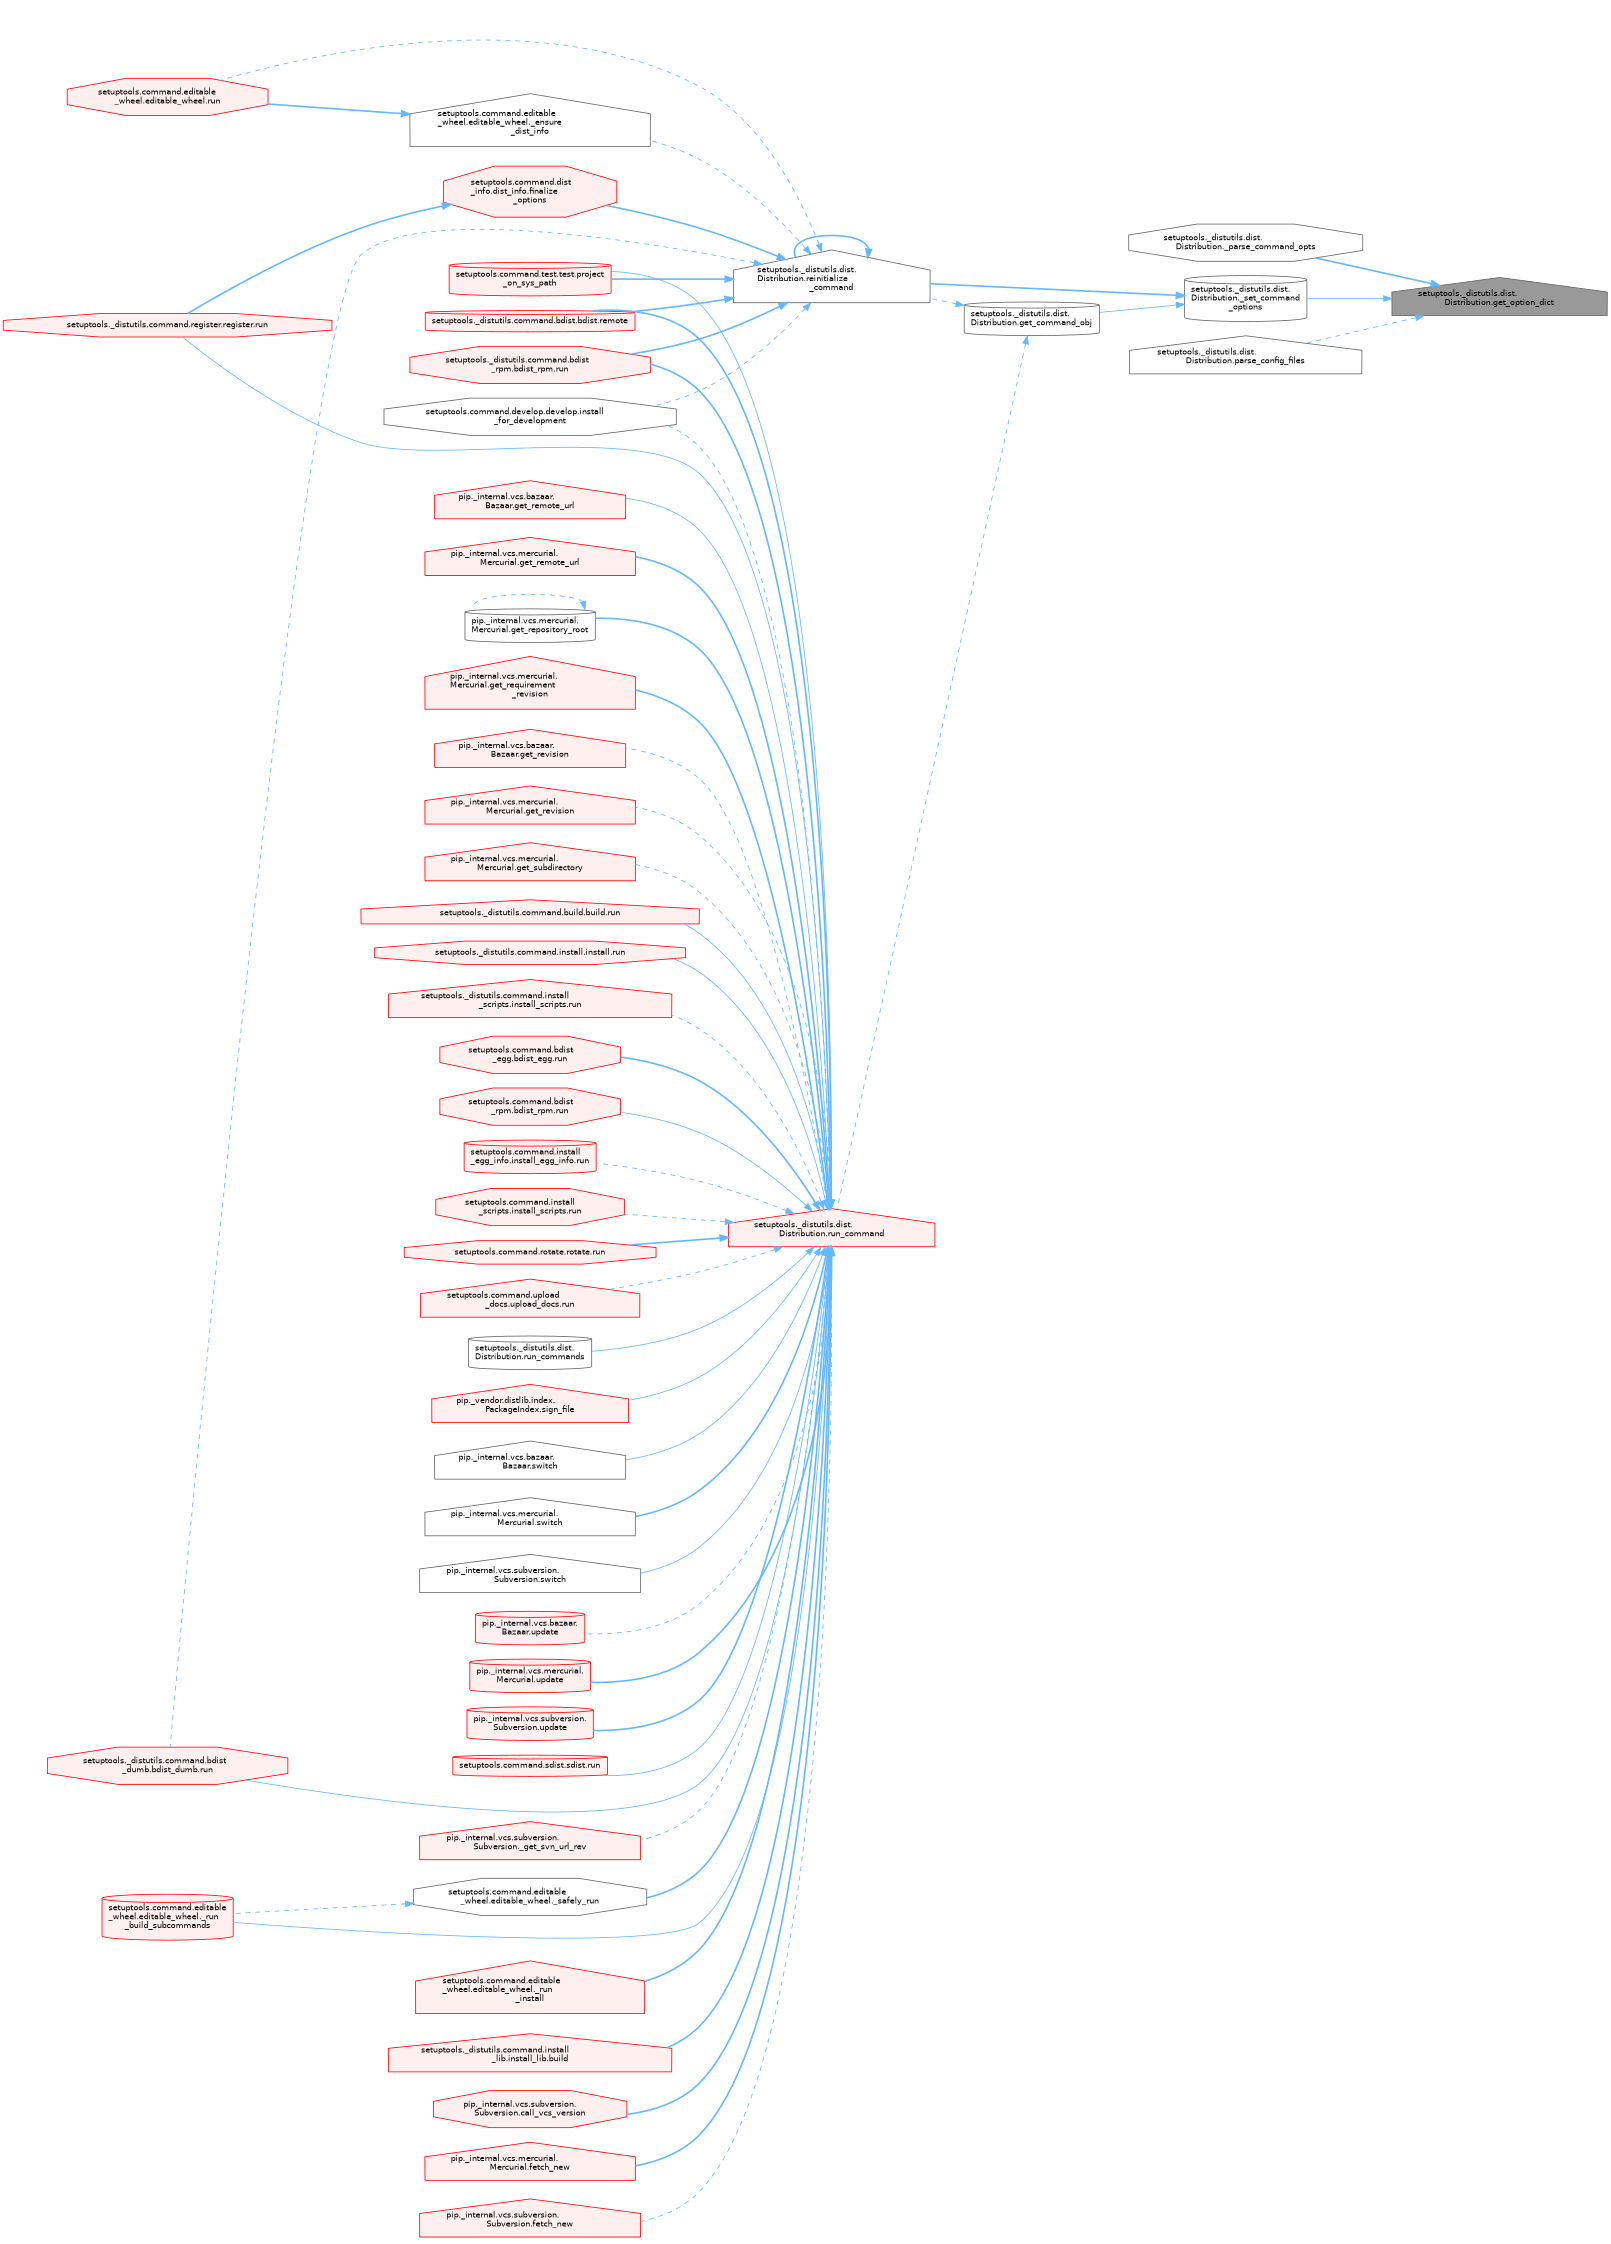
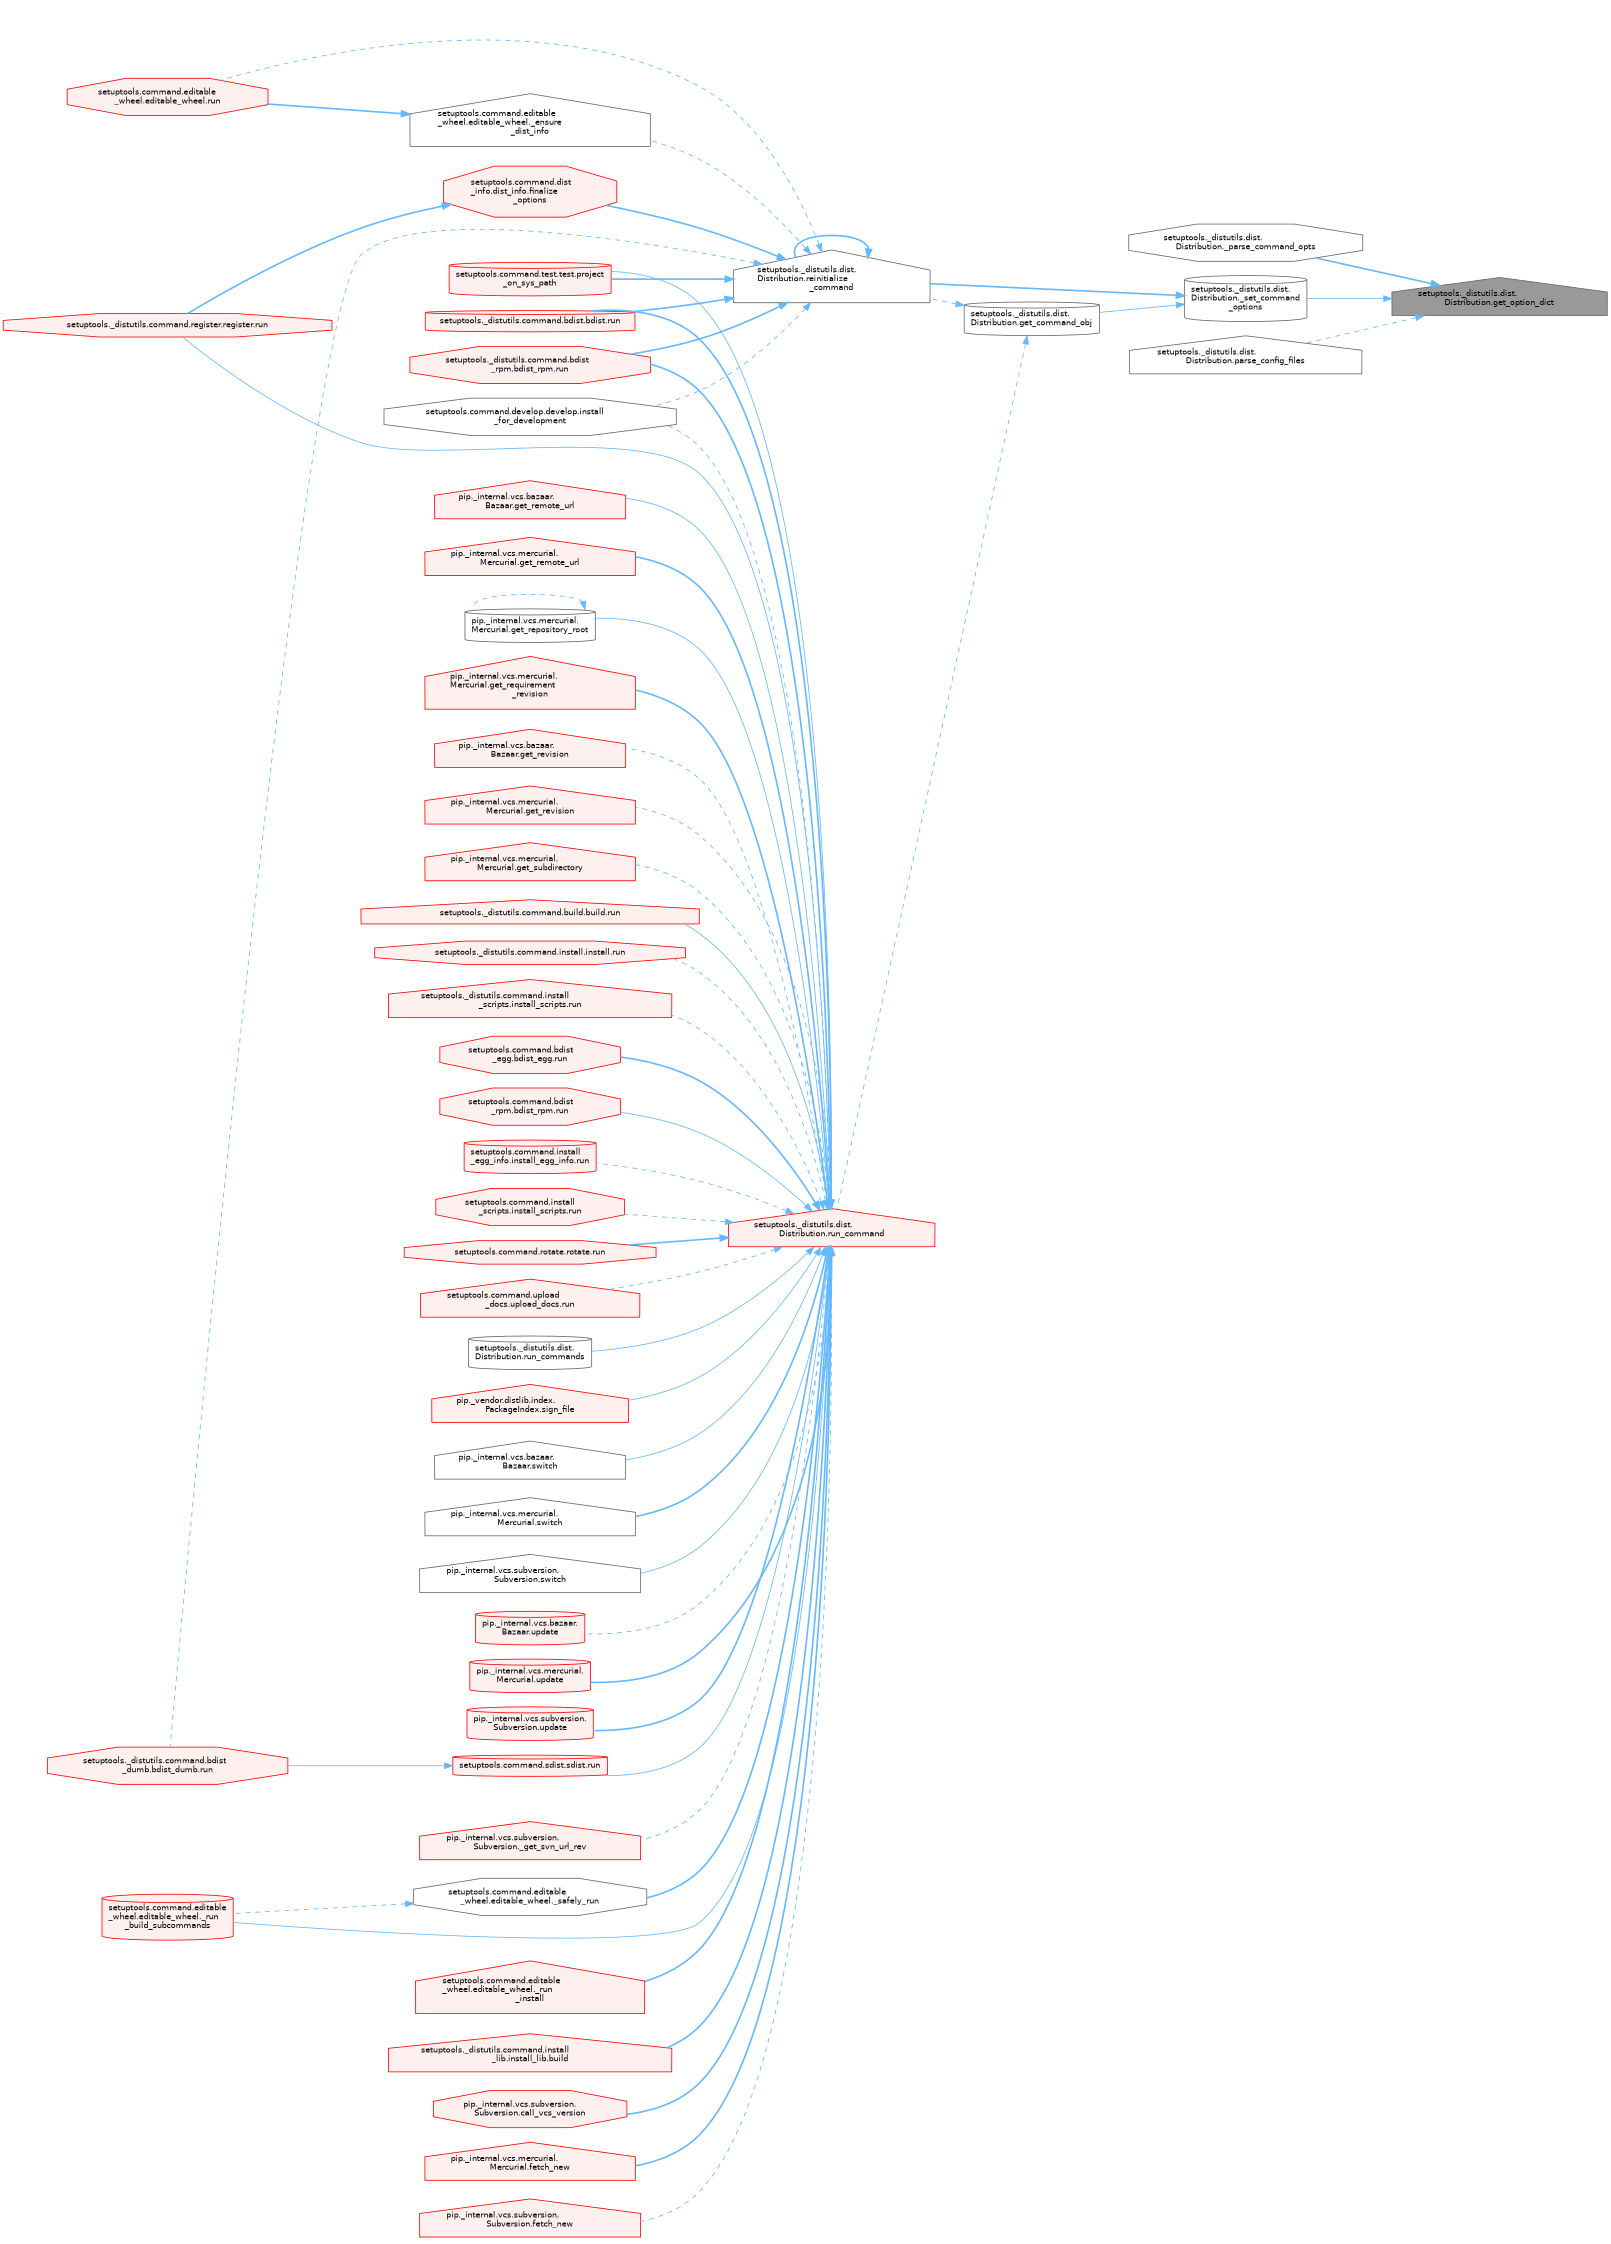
(530, 321) -> (530, 321)
(781, 862) -> (781, 862)
(775, 1062) -> (775, 1062)
(727, 1748) -> (366, 1766)
